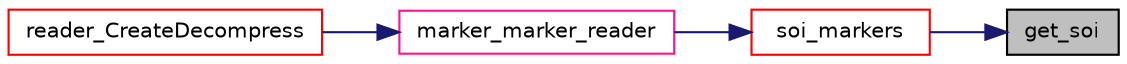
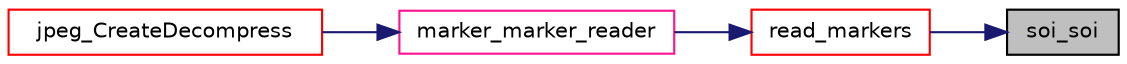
(165, 32) -> (165, 32)
(841, 32) -> (841, 32)
(1063, 32) -> (1063, 32)
